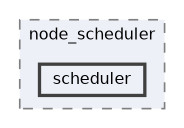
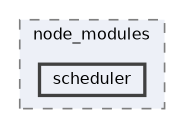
(92, 35) -> (92, 35)
